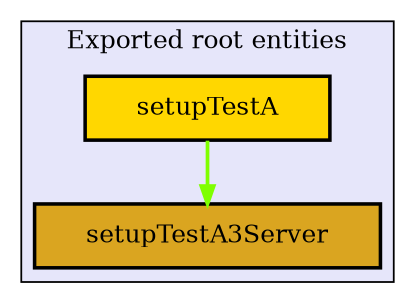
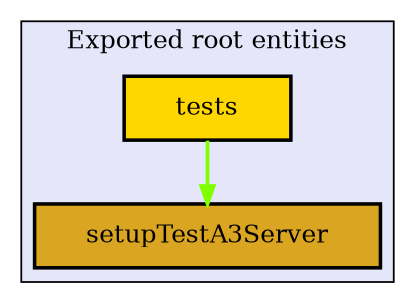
(208, 108) -> (208, 108)
